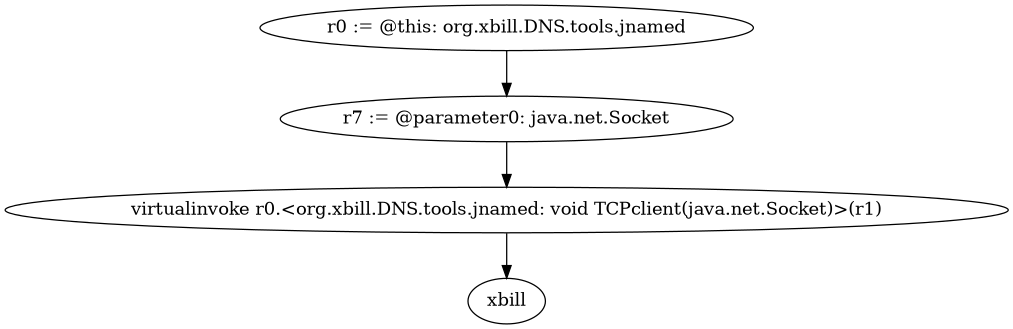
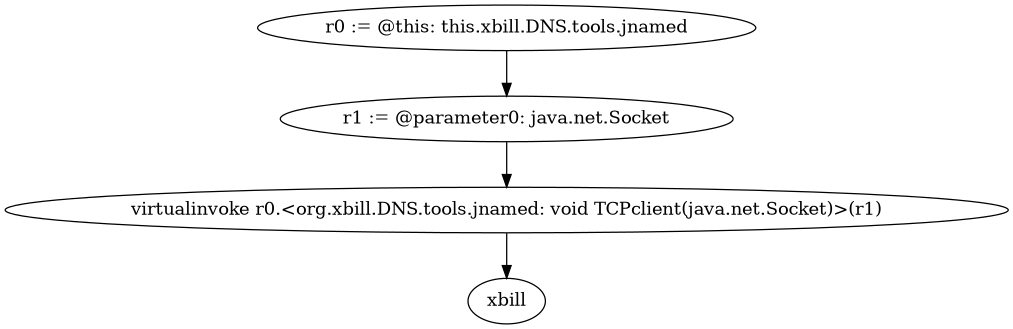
(507, 28) -> (507, 28)
(507, 119) -> (507, 119)
